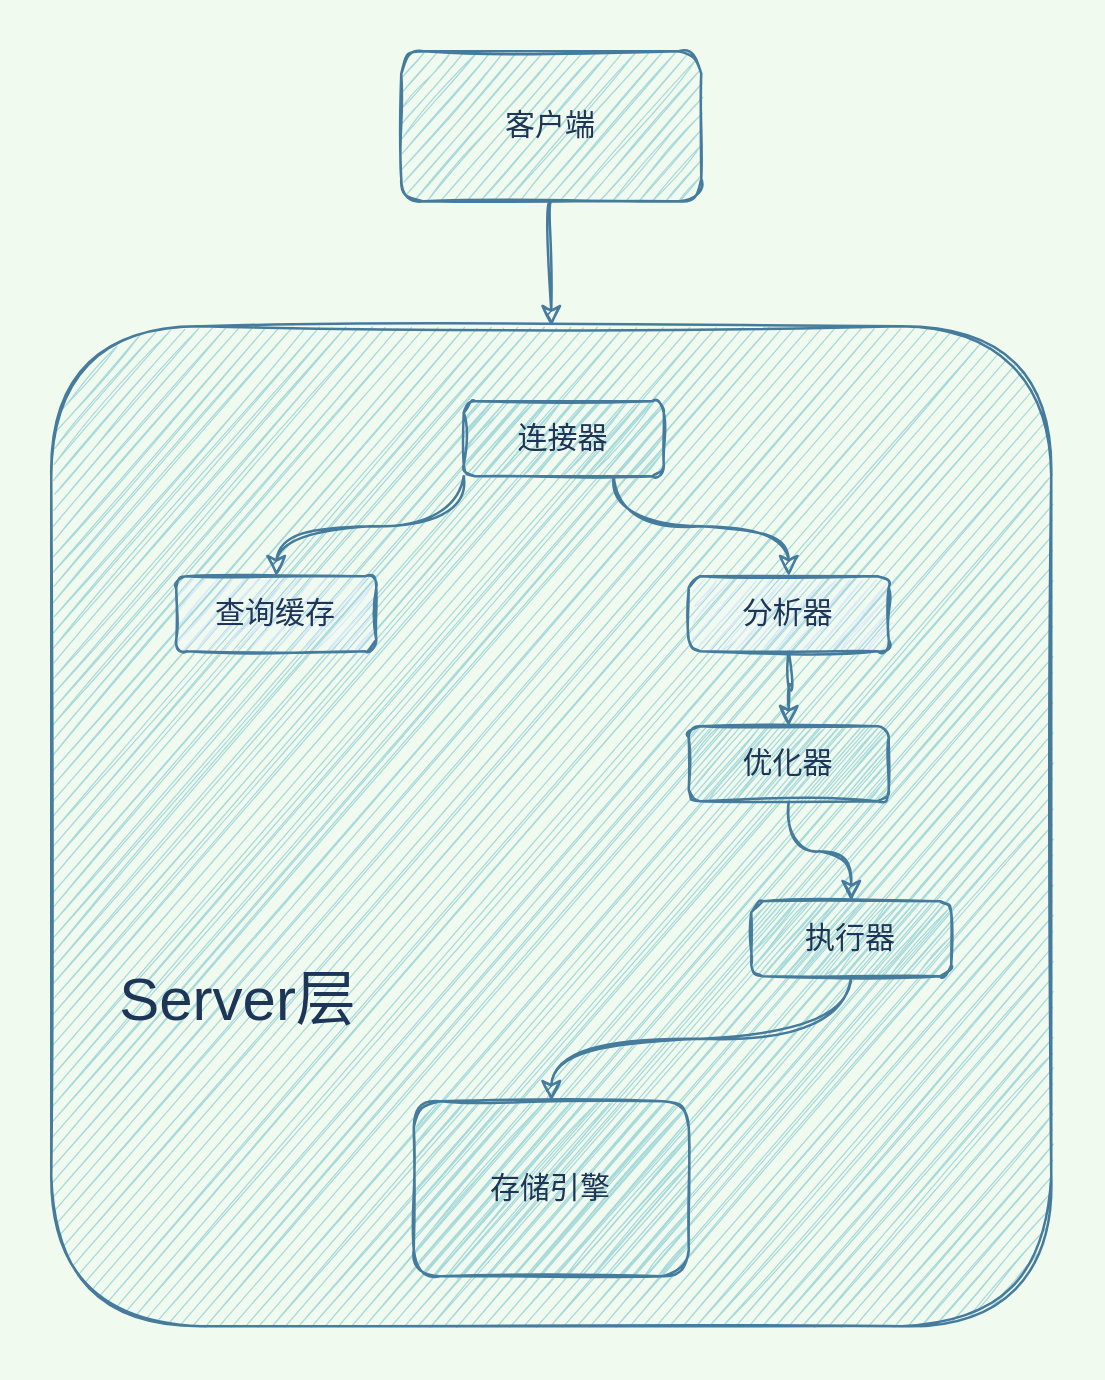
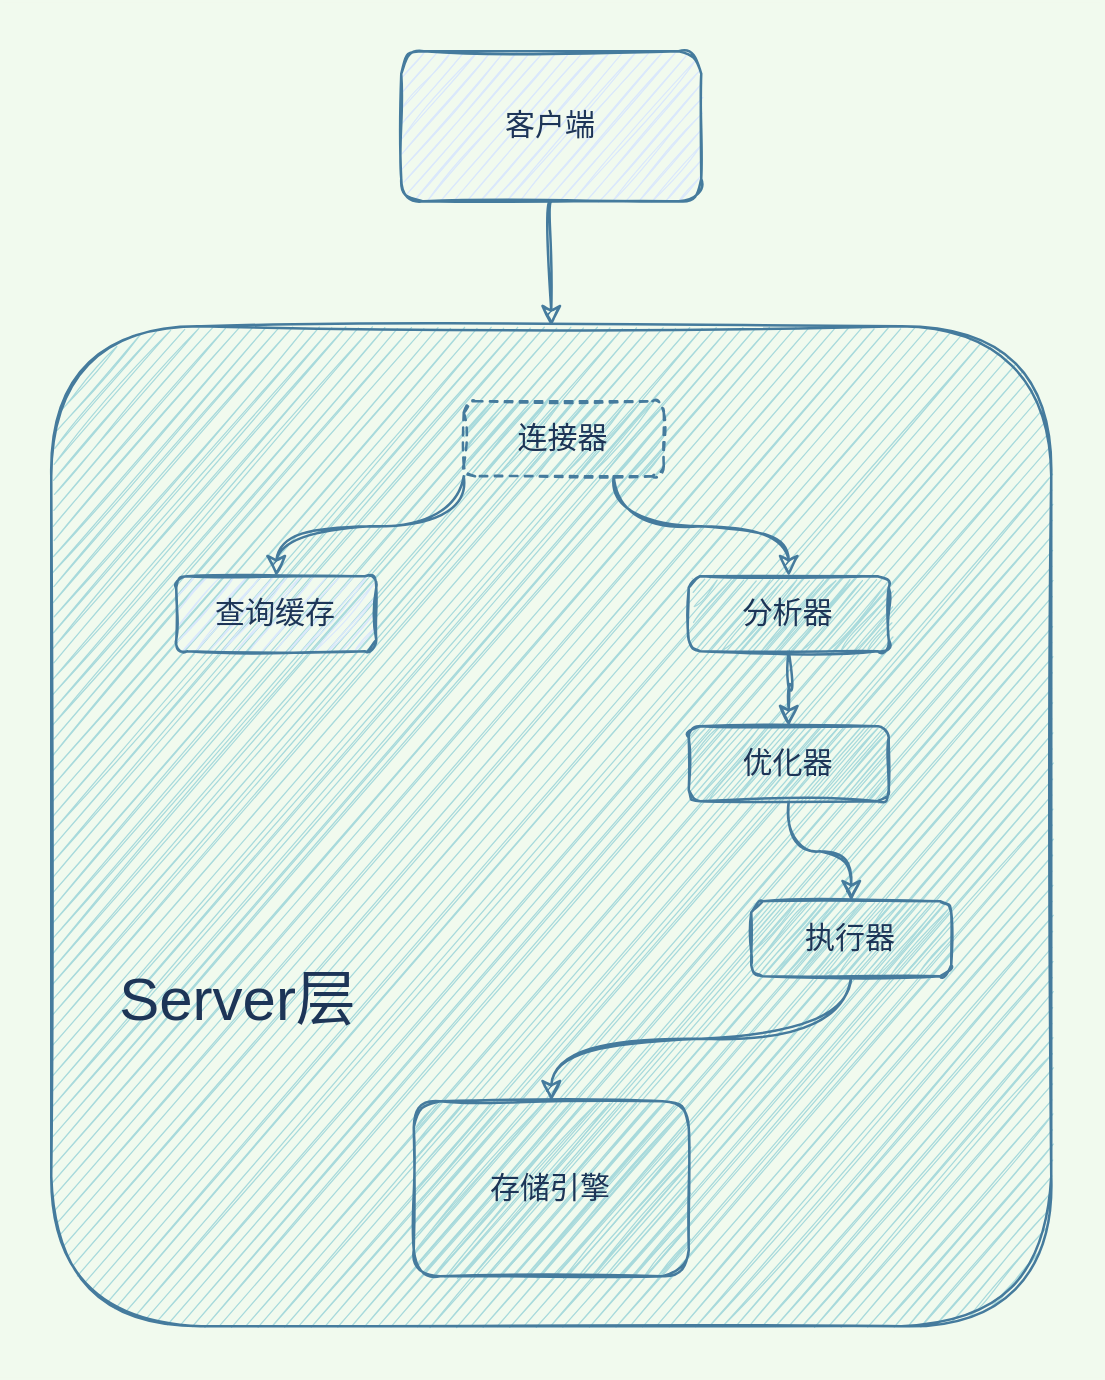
(551, 126) -> (551, 126)
(564, 439) -> (564, 439)
(789, 614) -> (789, 614)
